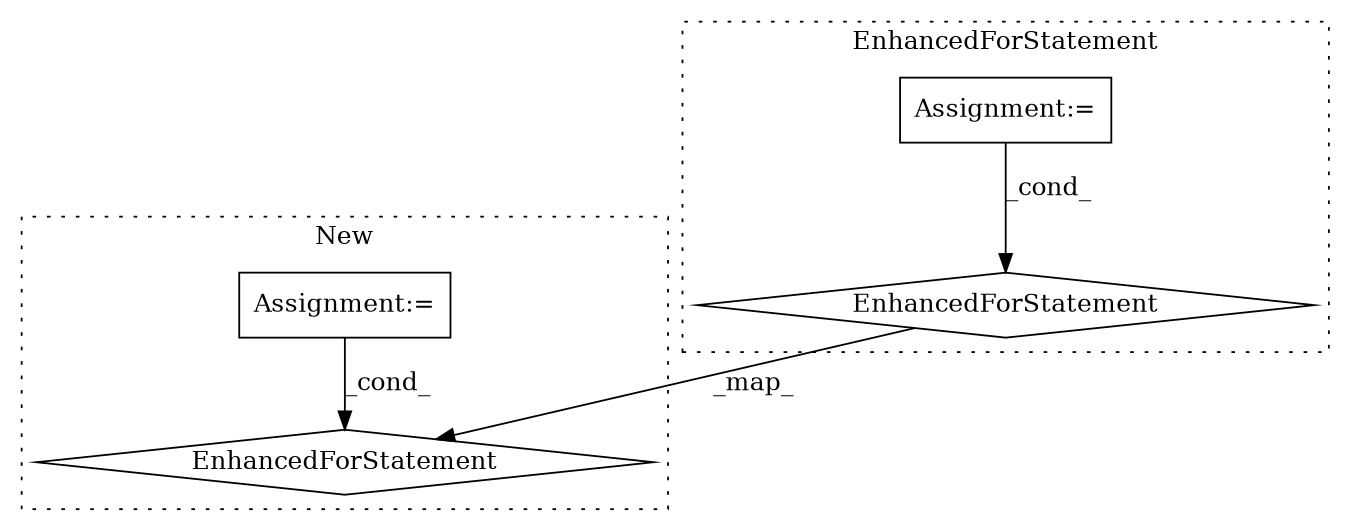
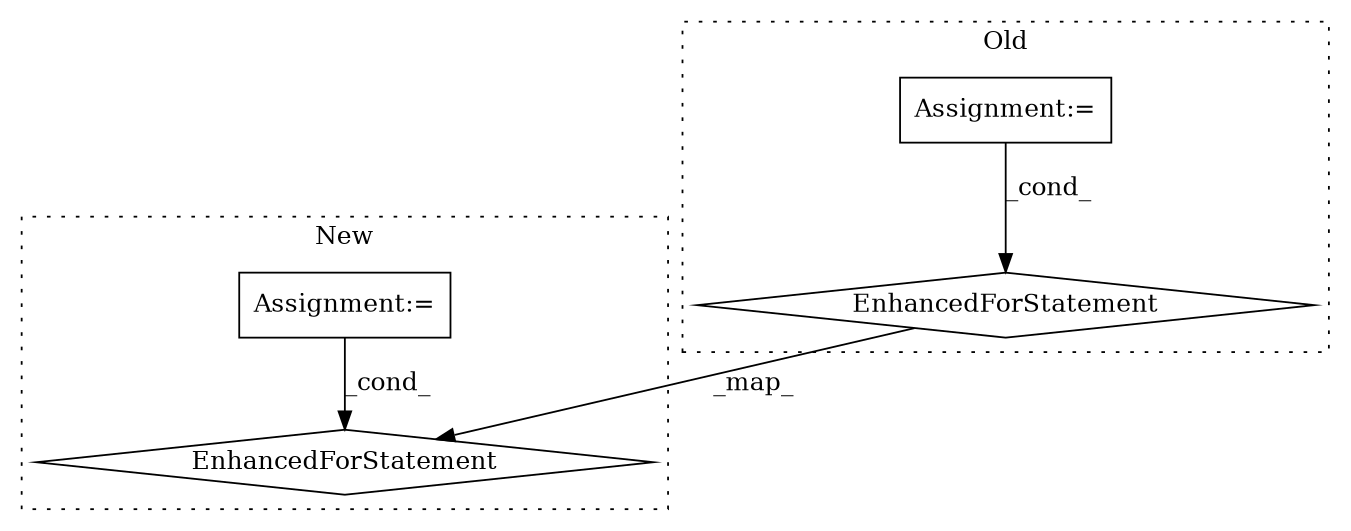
(1006, 42) -> (1006, 42)
